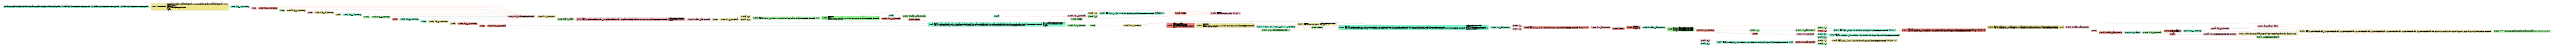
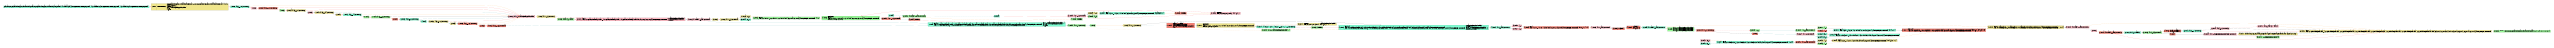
(746, 20) -> (746, 20)
